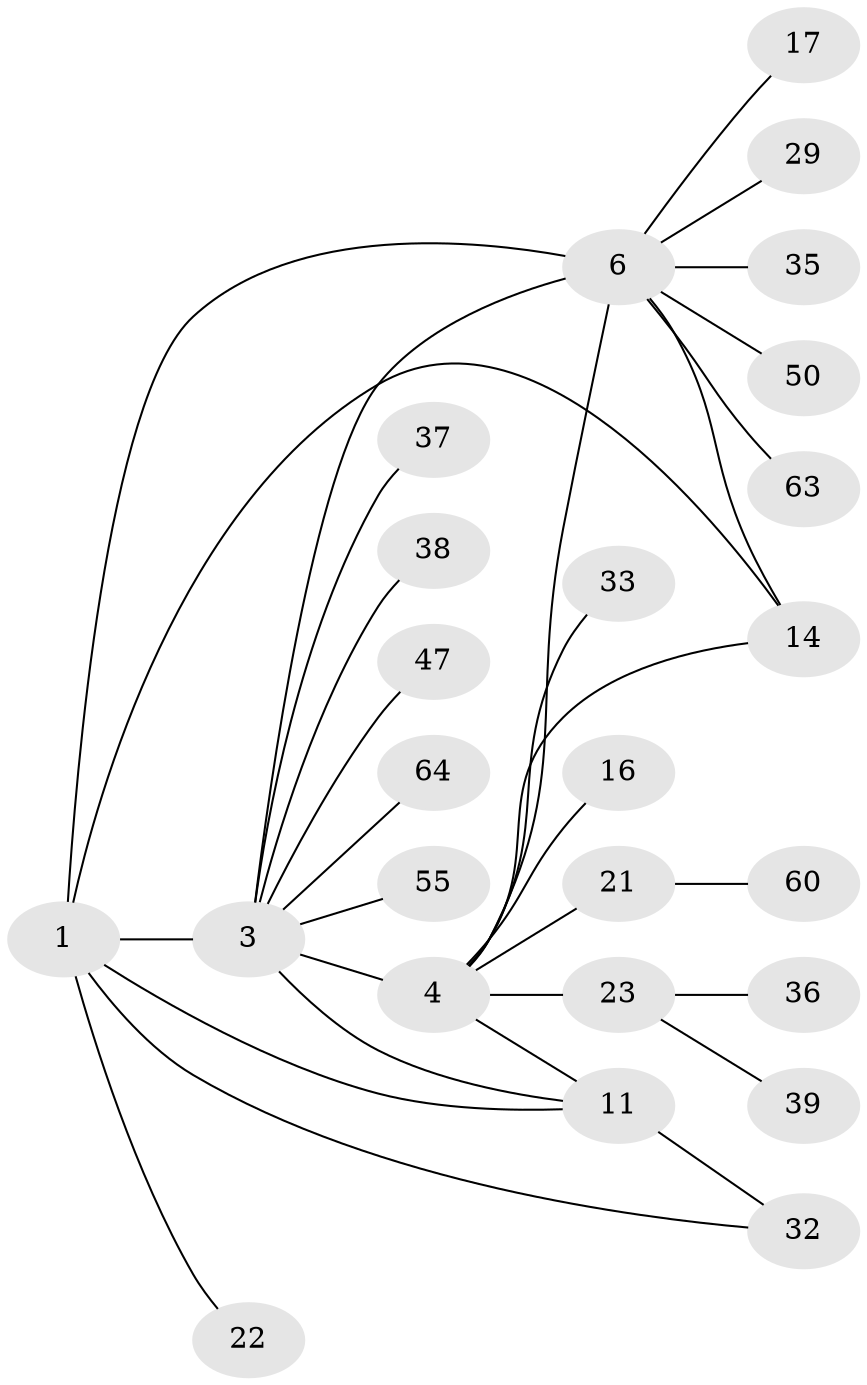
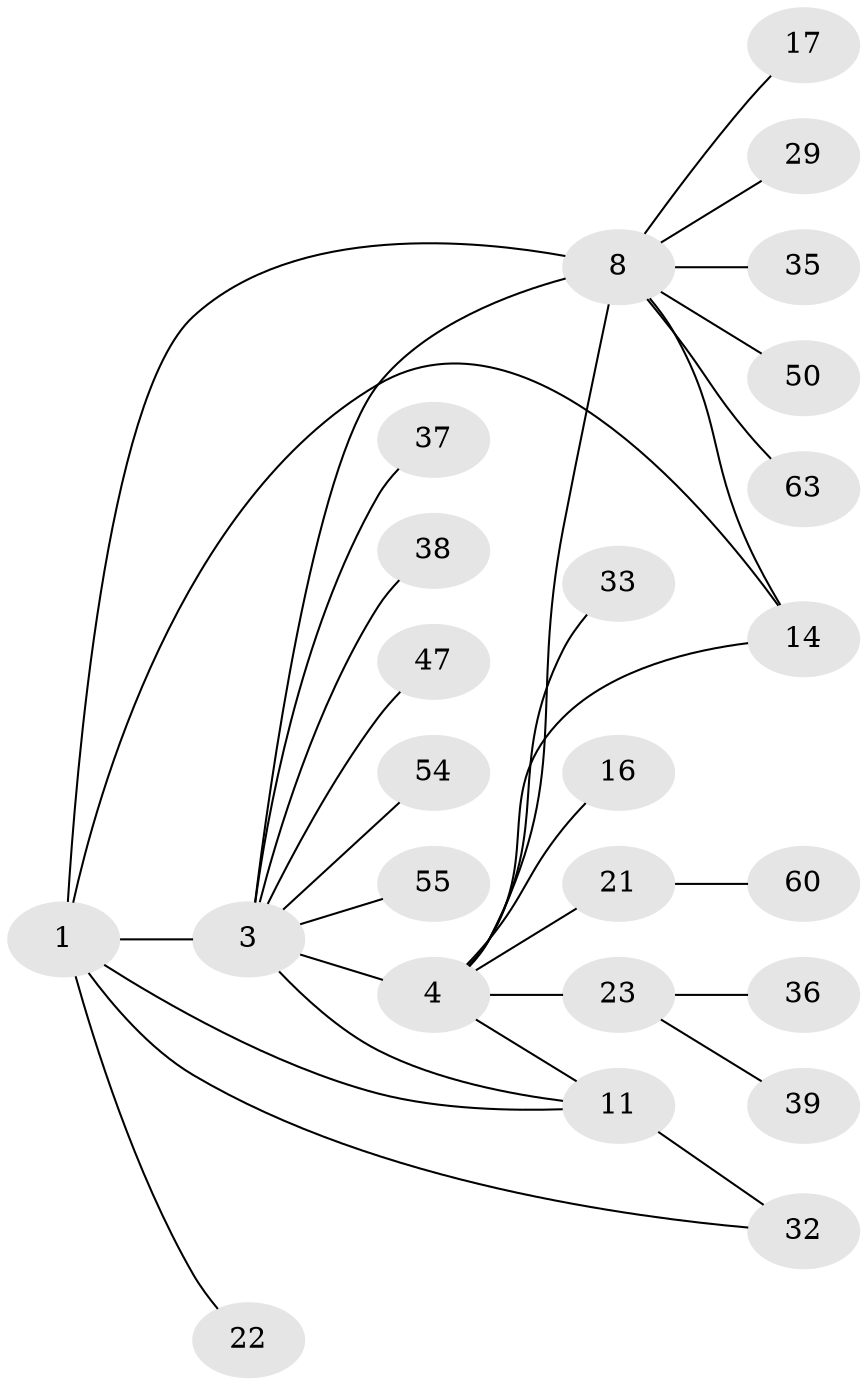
(619, 267) -> (619, 267)
(434, 773) -> (434, 773)
